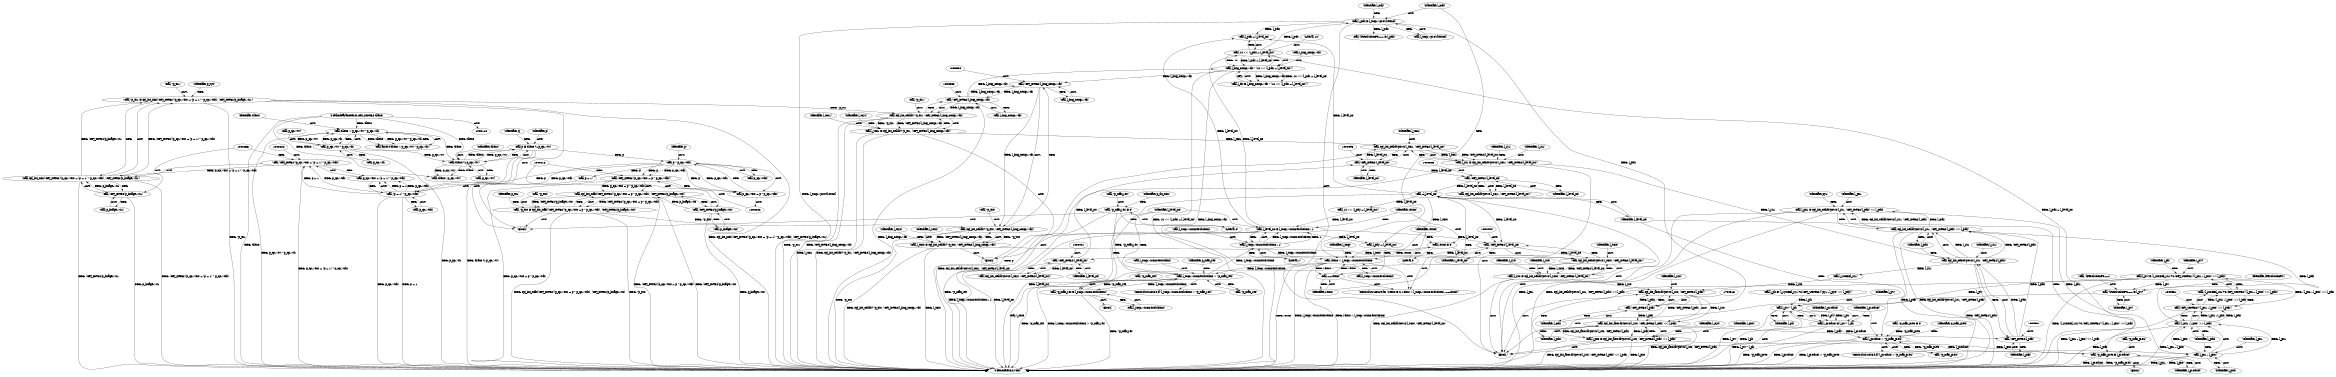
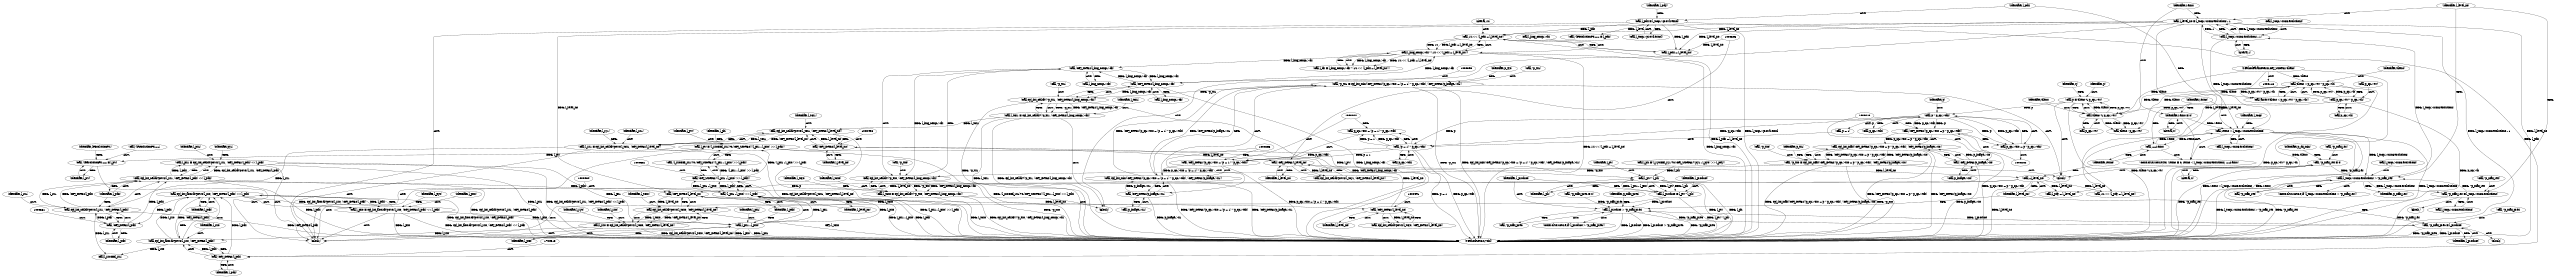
(1301, 29) -> (1570, 29)
(1381, 29) -> (1636, 29)
(955, 69) -> none
(1240, 76) -> (1341, 61)
(856, 116) -> none
(1333, 124) -> (1706, 43)
(342, 171) -> (1360, 123)
(636, 171) -> (1870, 124)
(1323, 219) -> (2197, 127)
(1440, 220) -> (2062, 186)
(1442, 245) -> (2178, 116)
(1203, 268) -> (2368, 189)
(1771, 285) -> (145, 249)
(1801, 316) -> (1635, 186)
